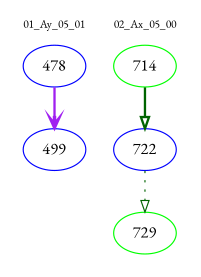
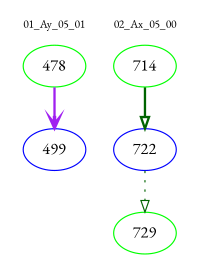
(55, 66) -> (55, 66)
